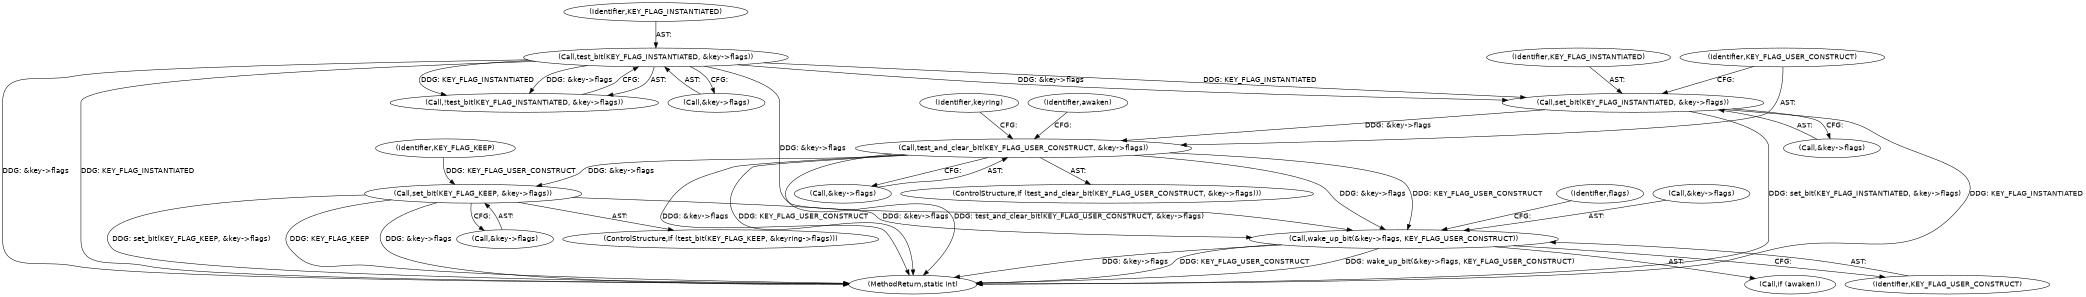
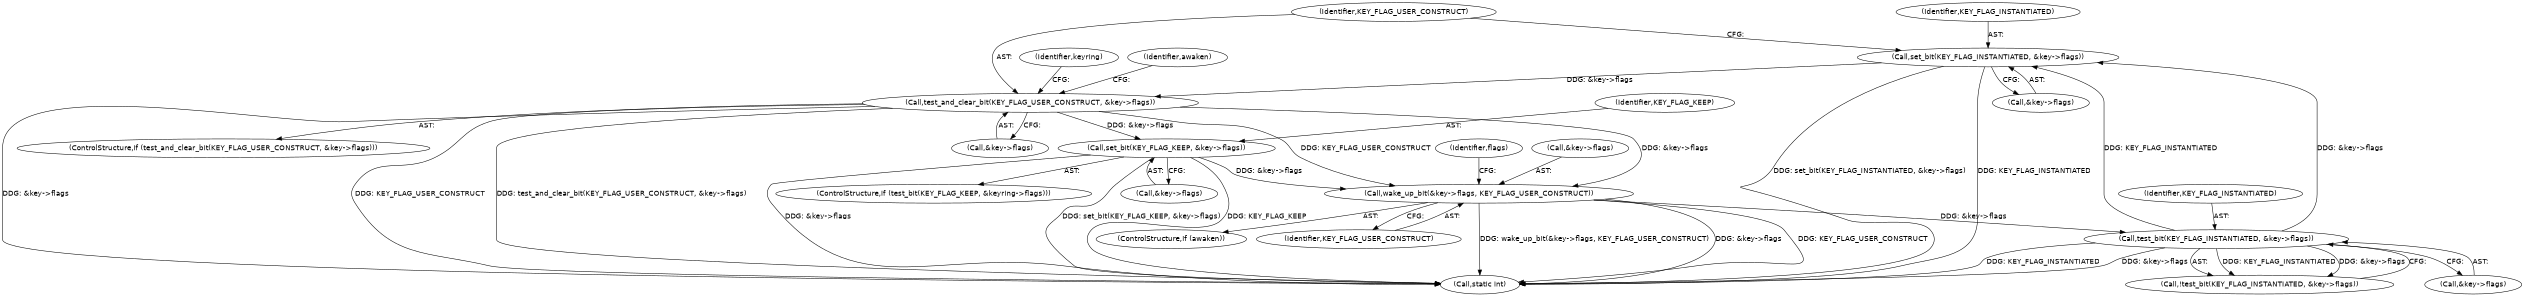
(511, 171) -> (1455, 126)
(973, 212) -> (1857, 215)
(913, 285) -> (1480, 285)
(1790, 285) -> (1171, 239)
